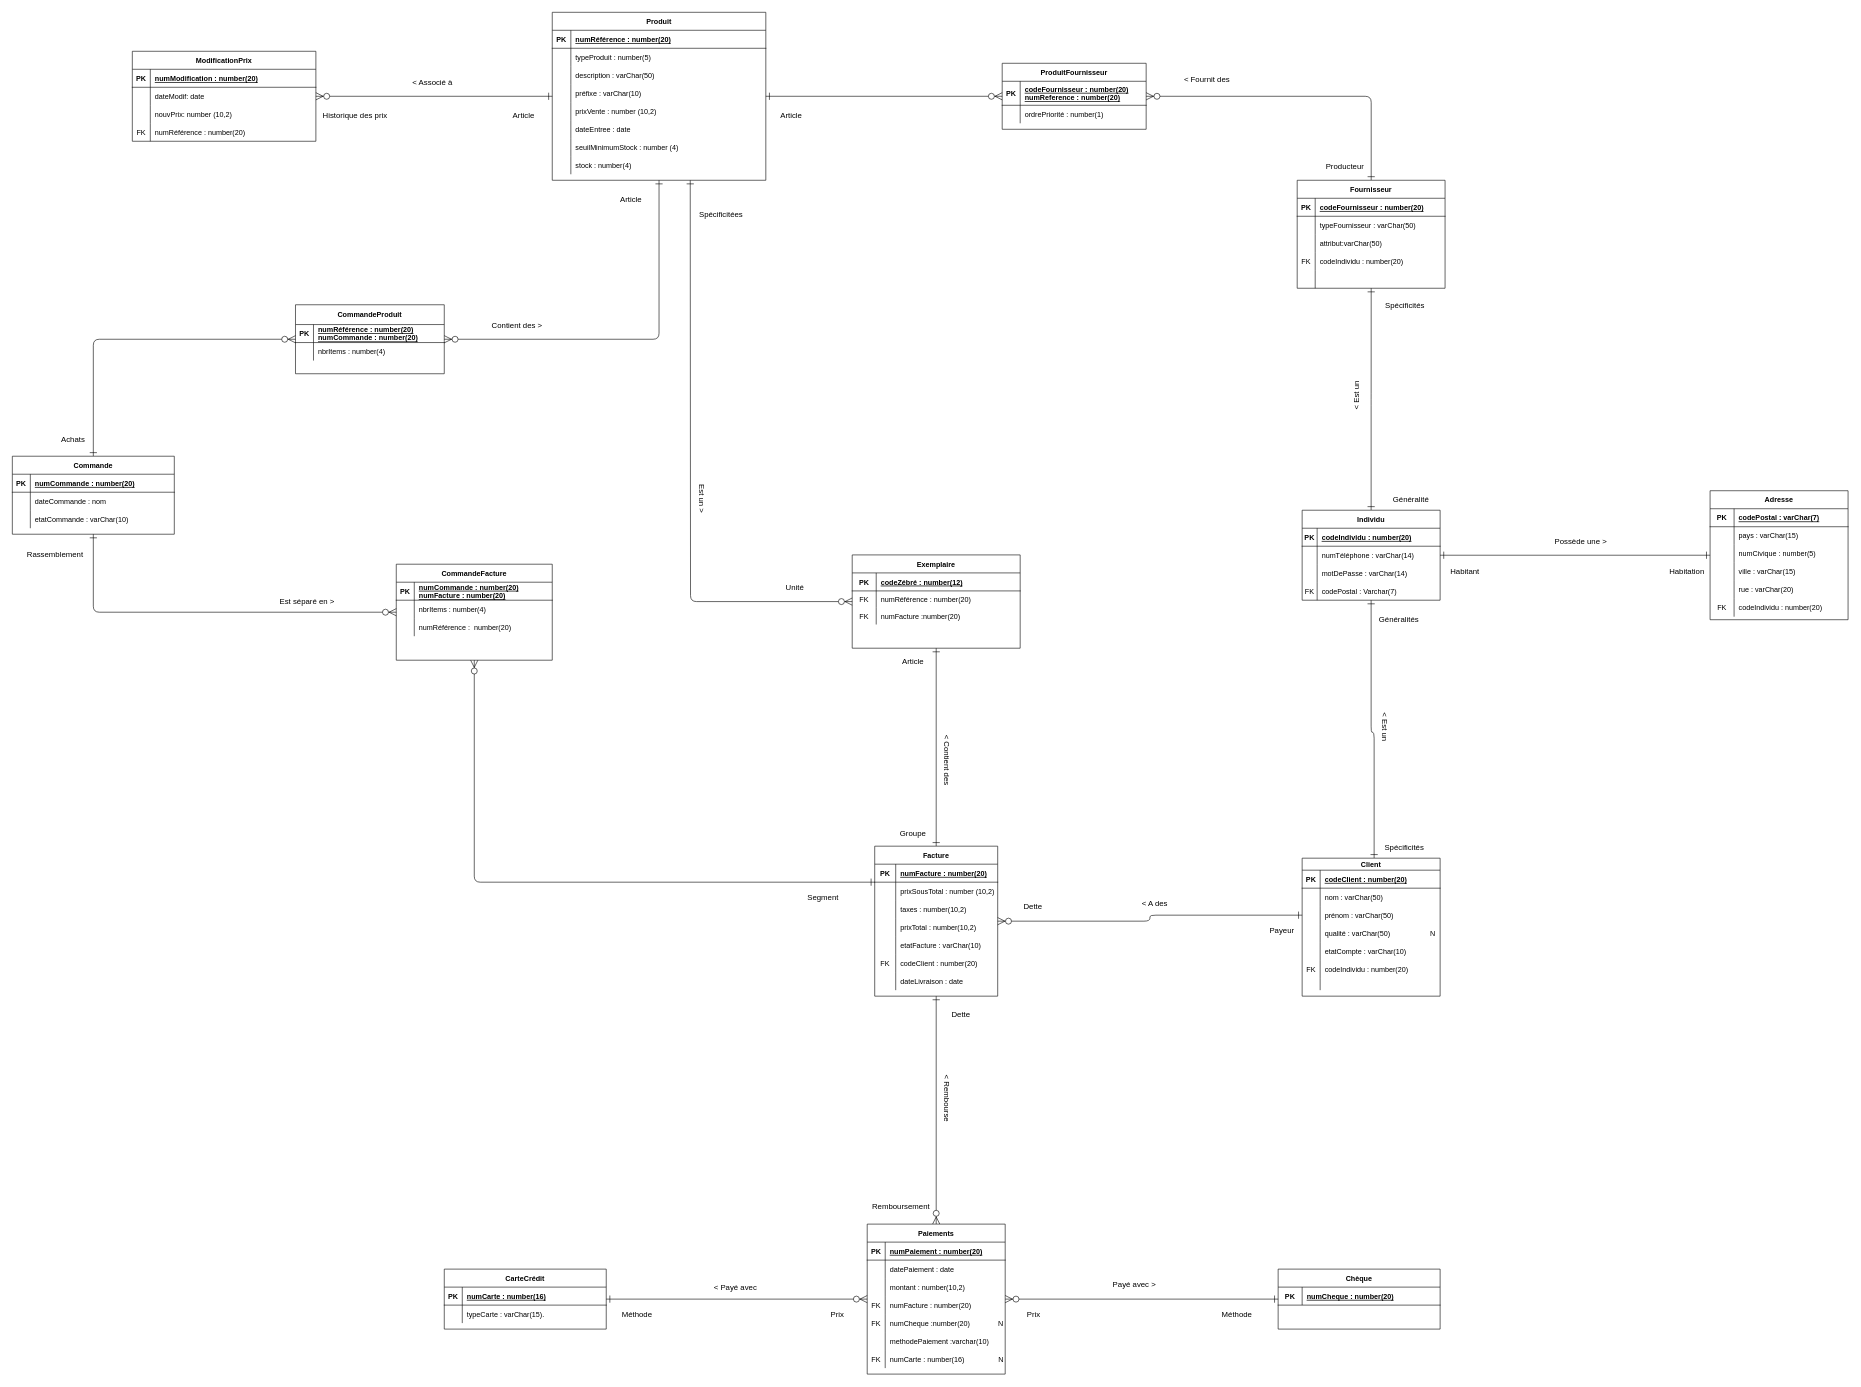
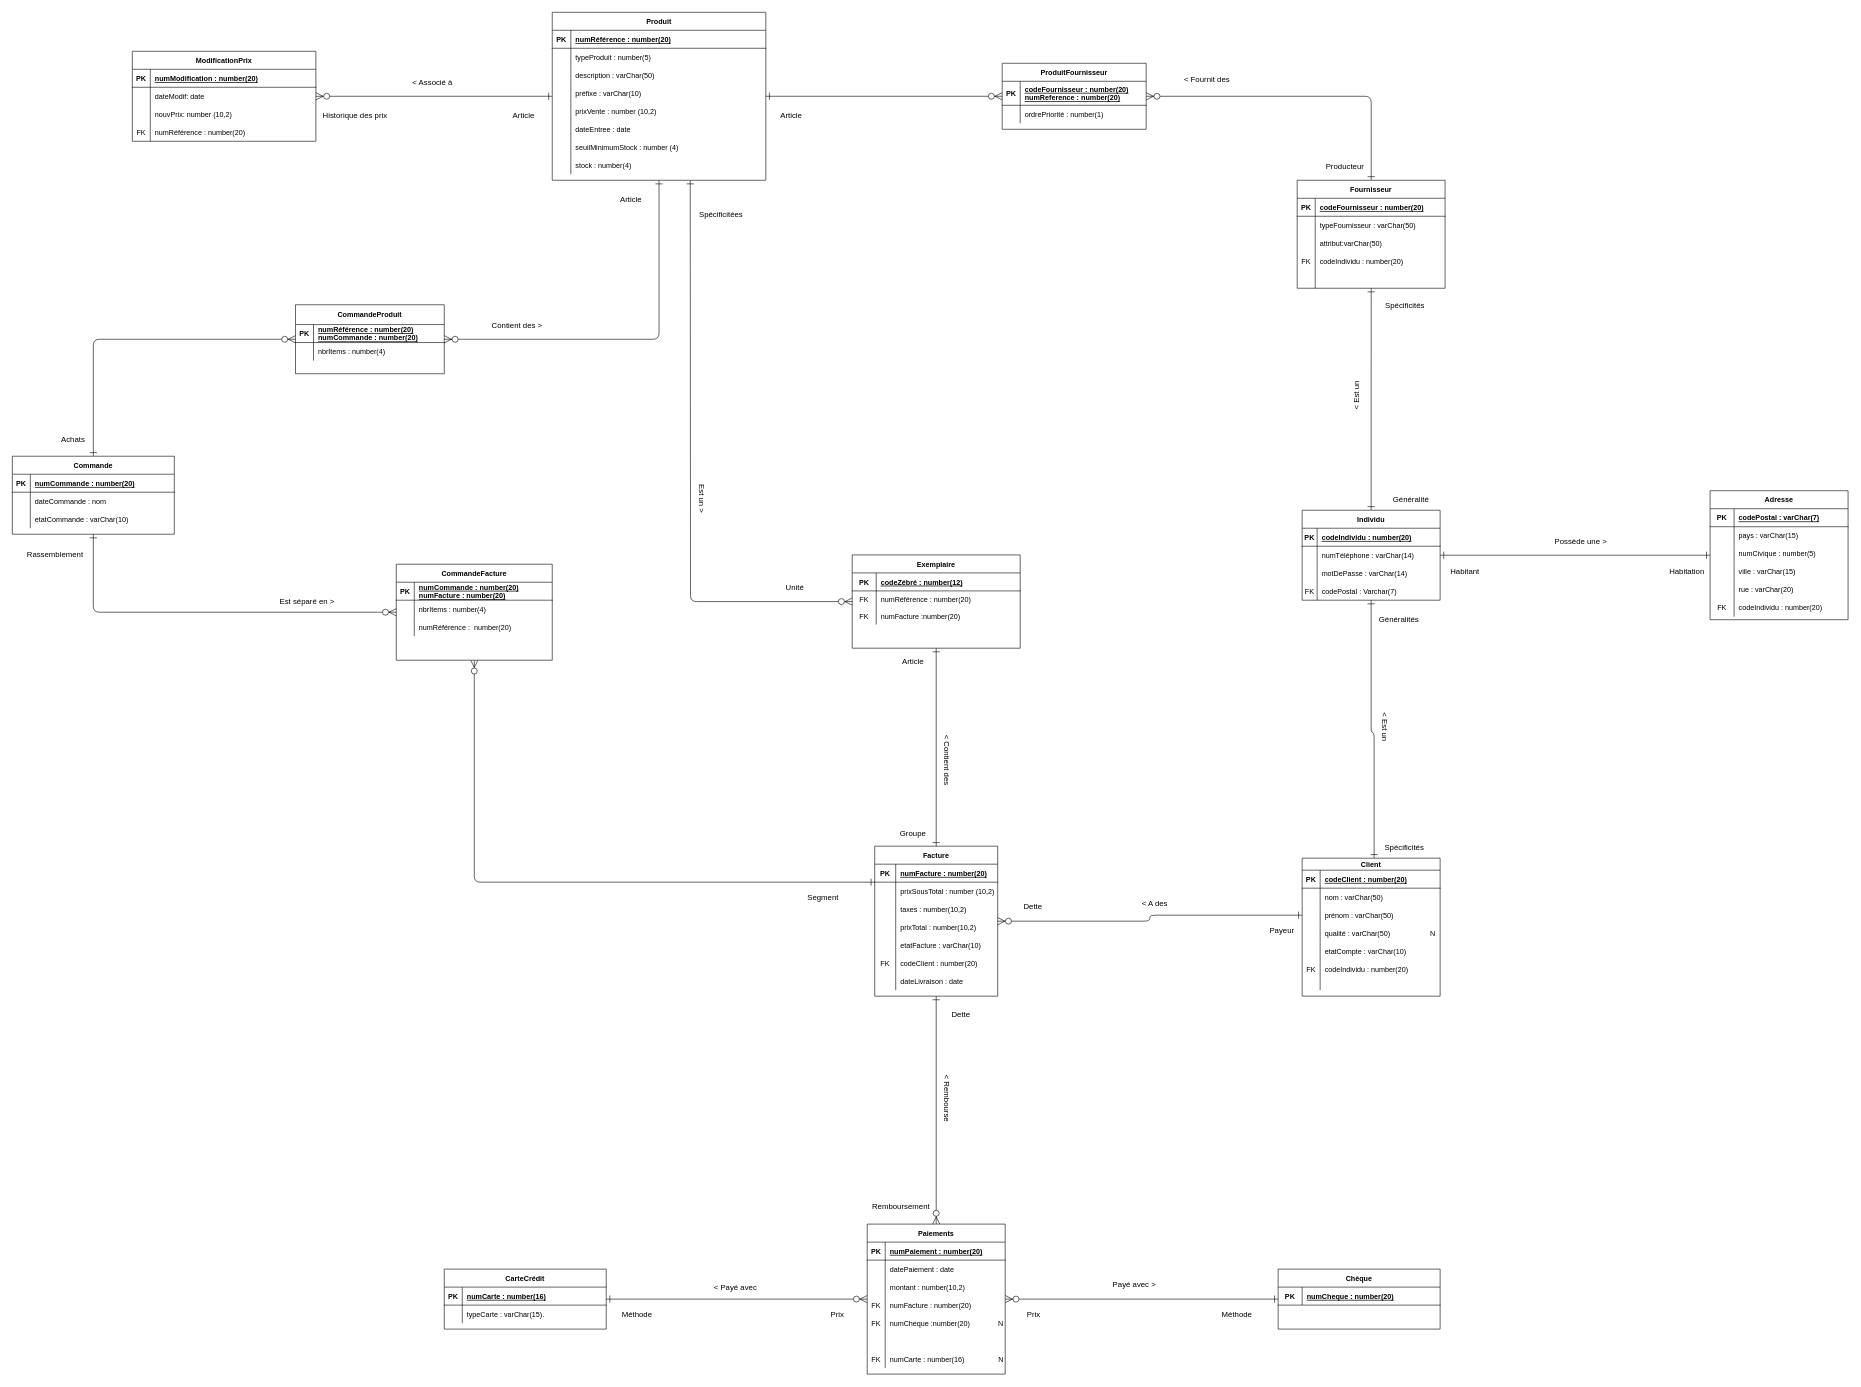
(945, 1341) -> none
